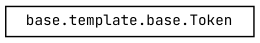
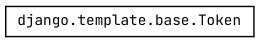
(130, 22) -> (130, 22)
